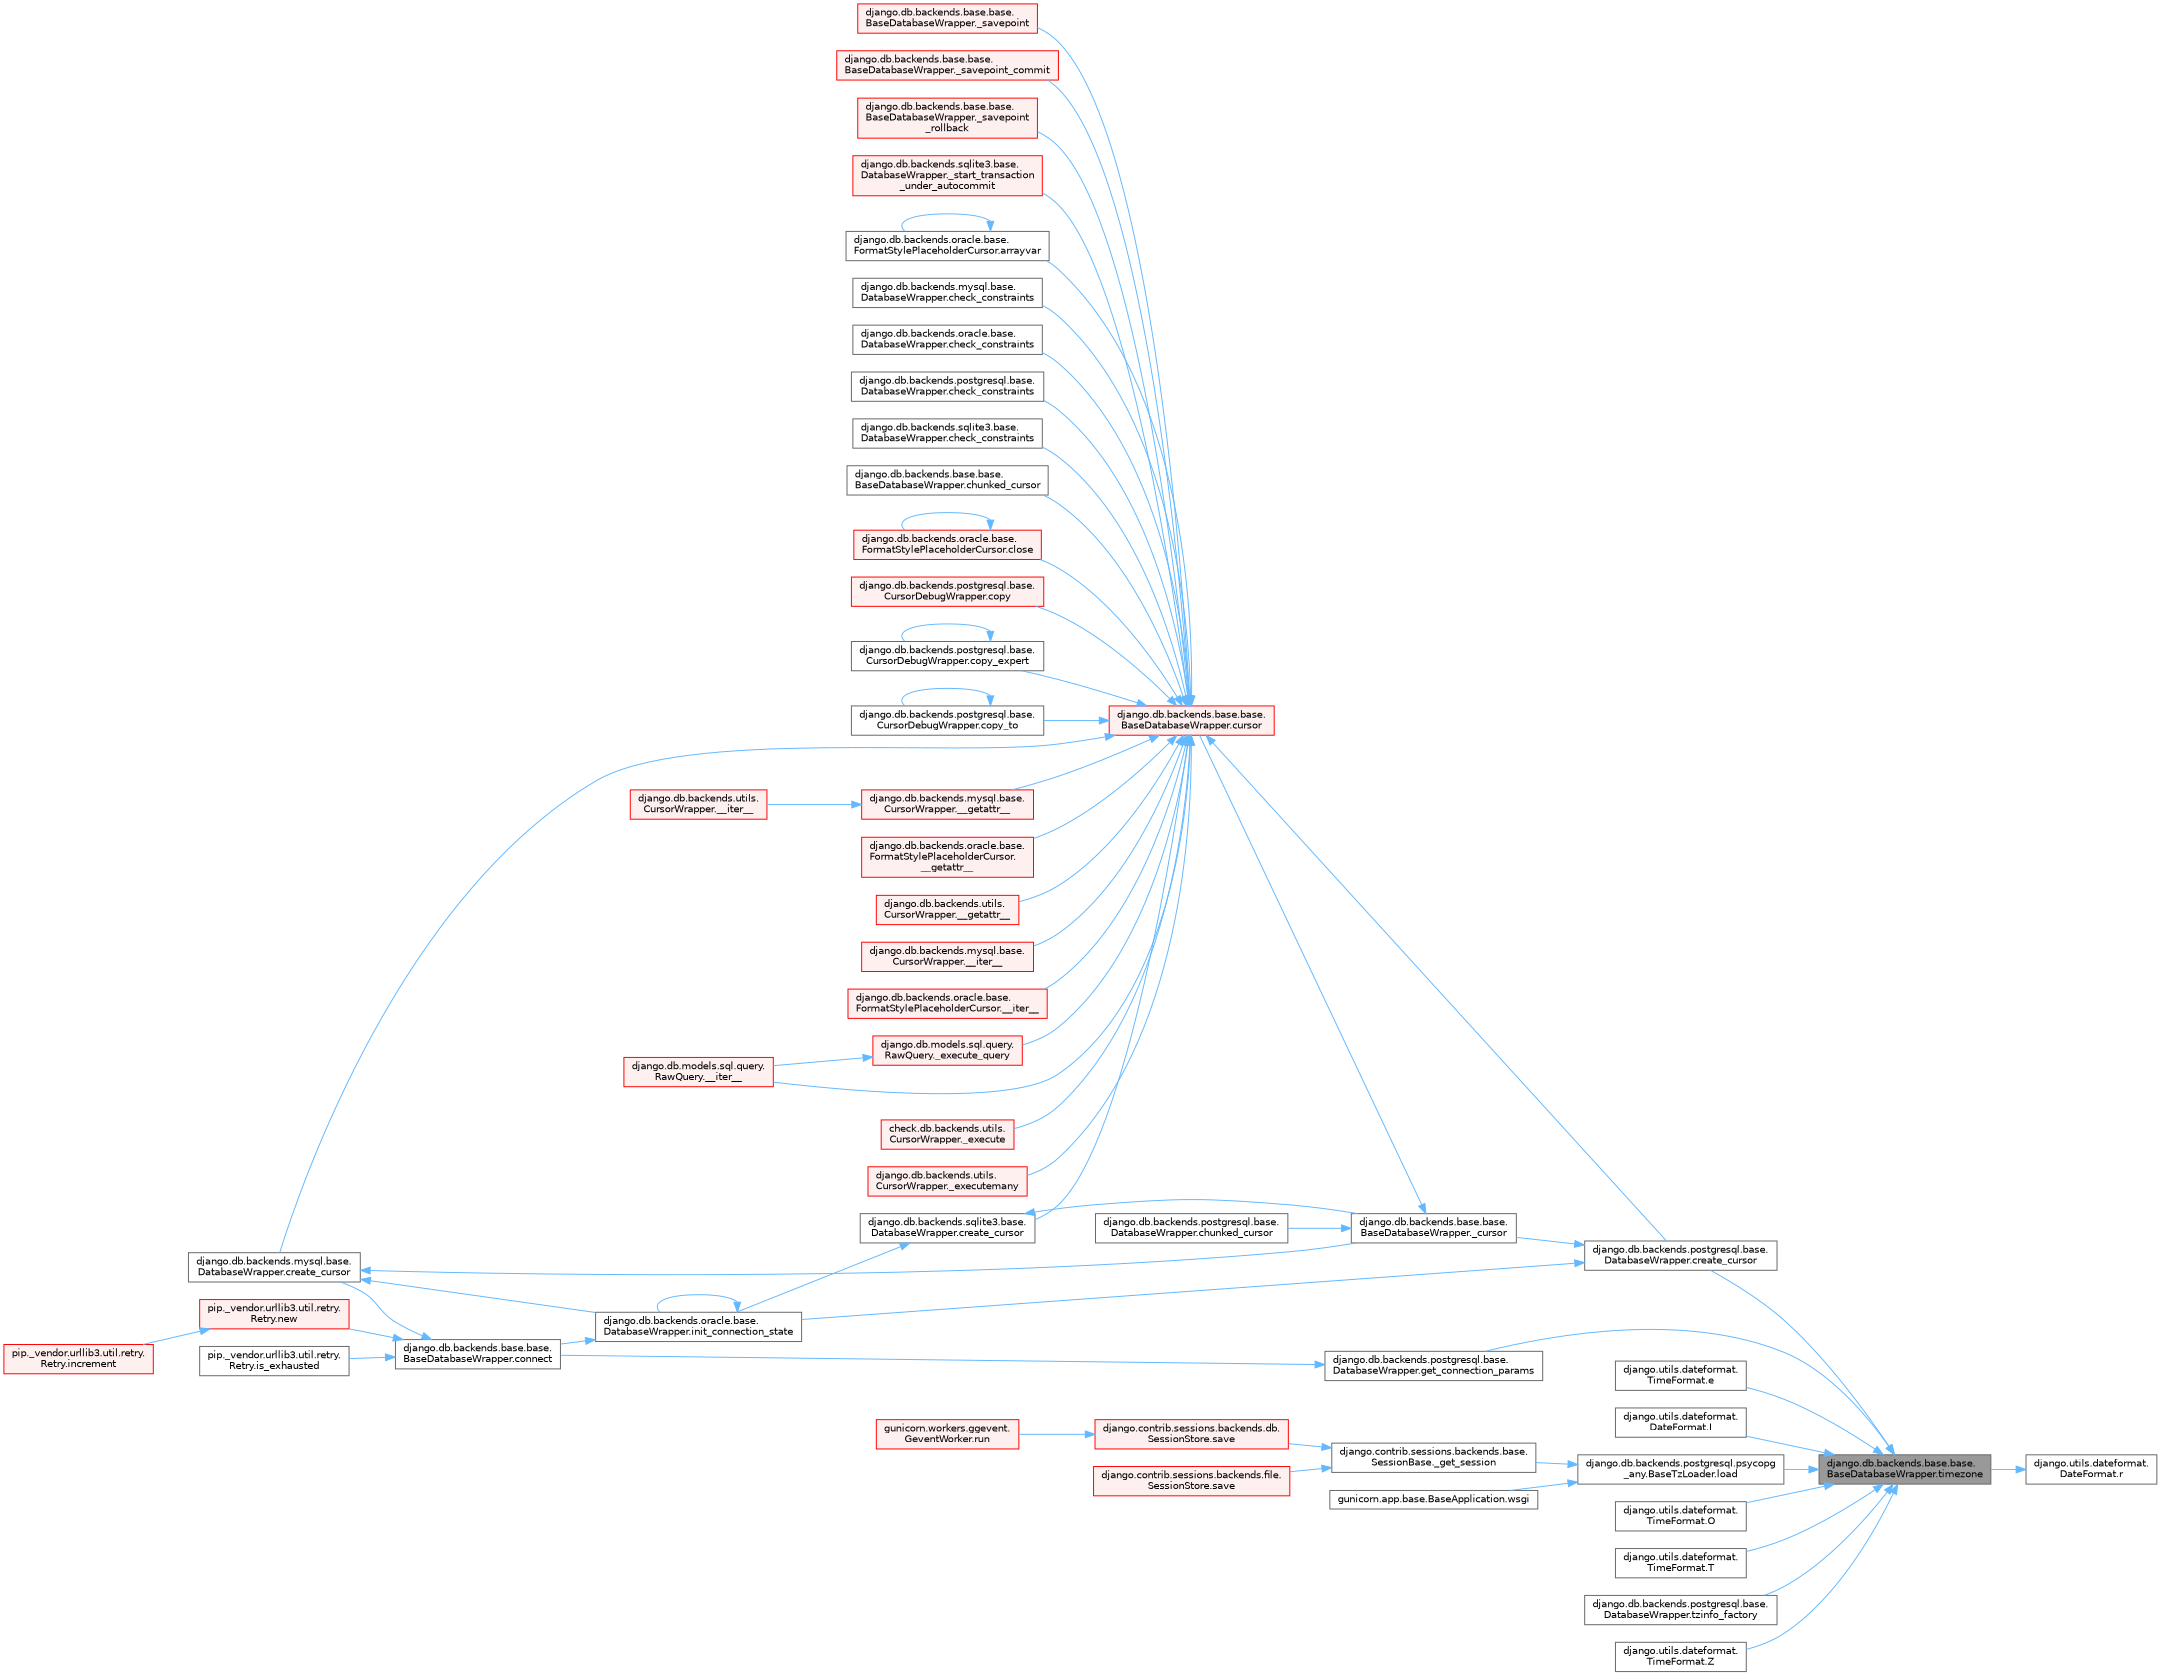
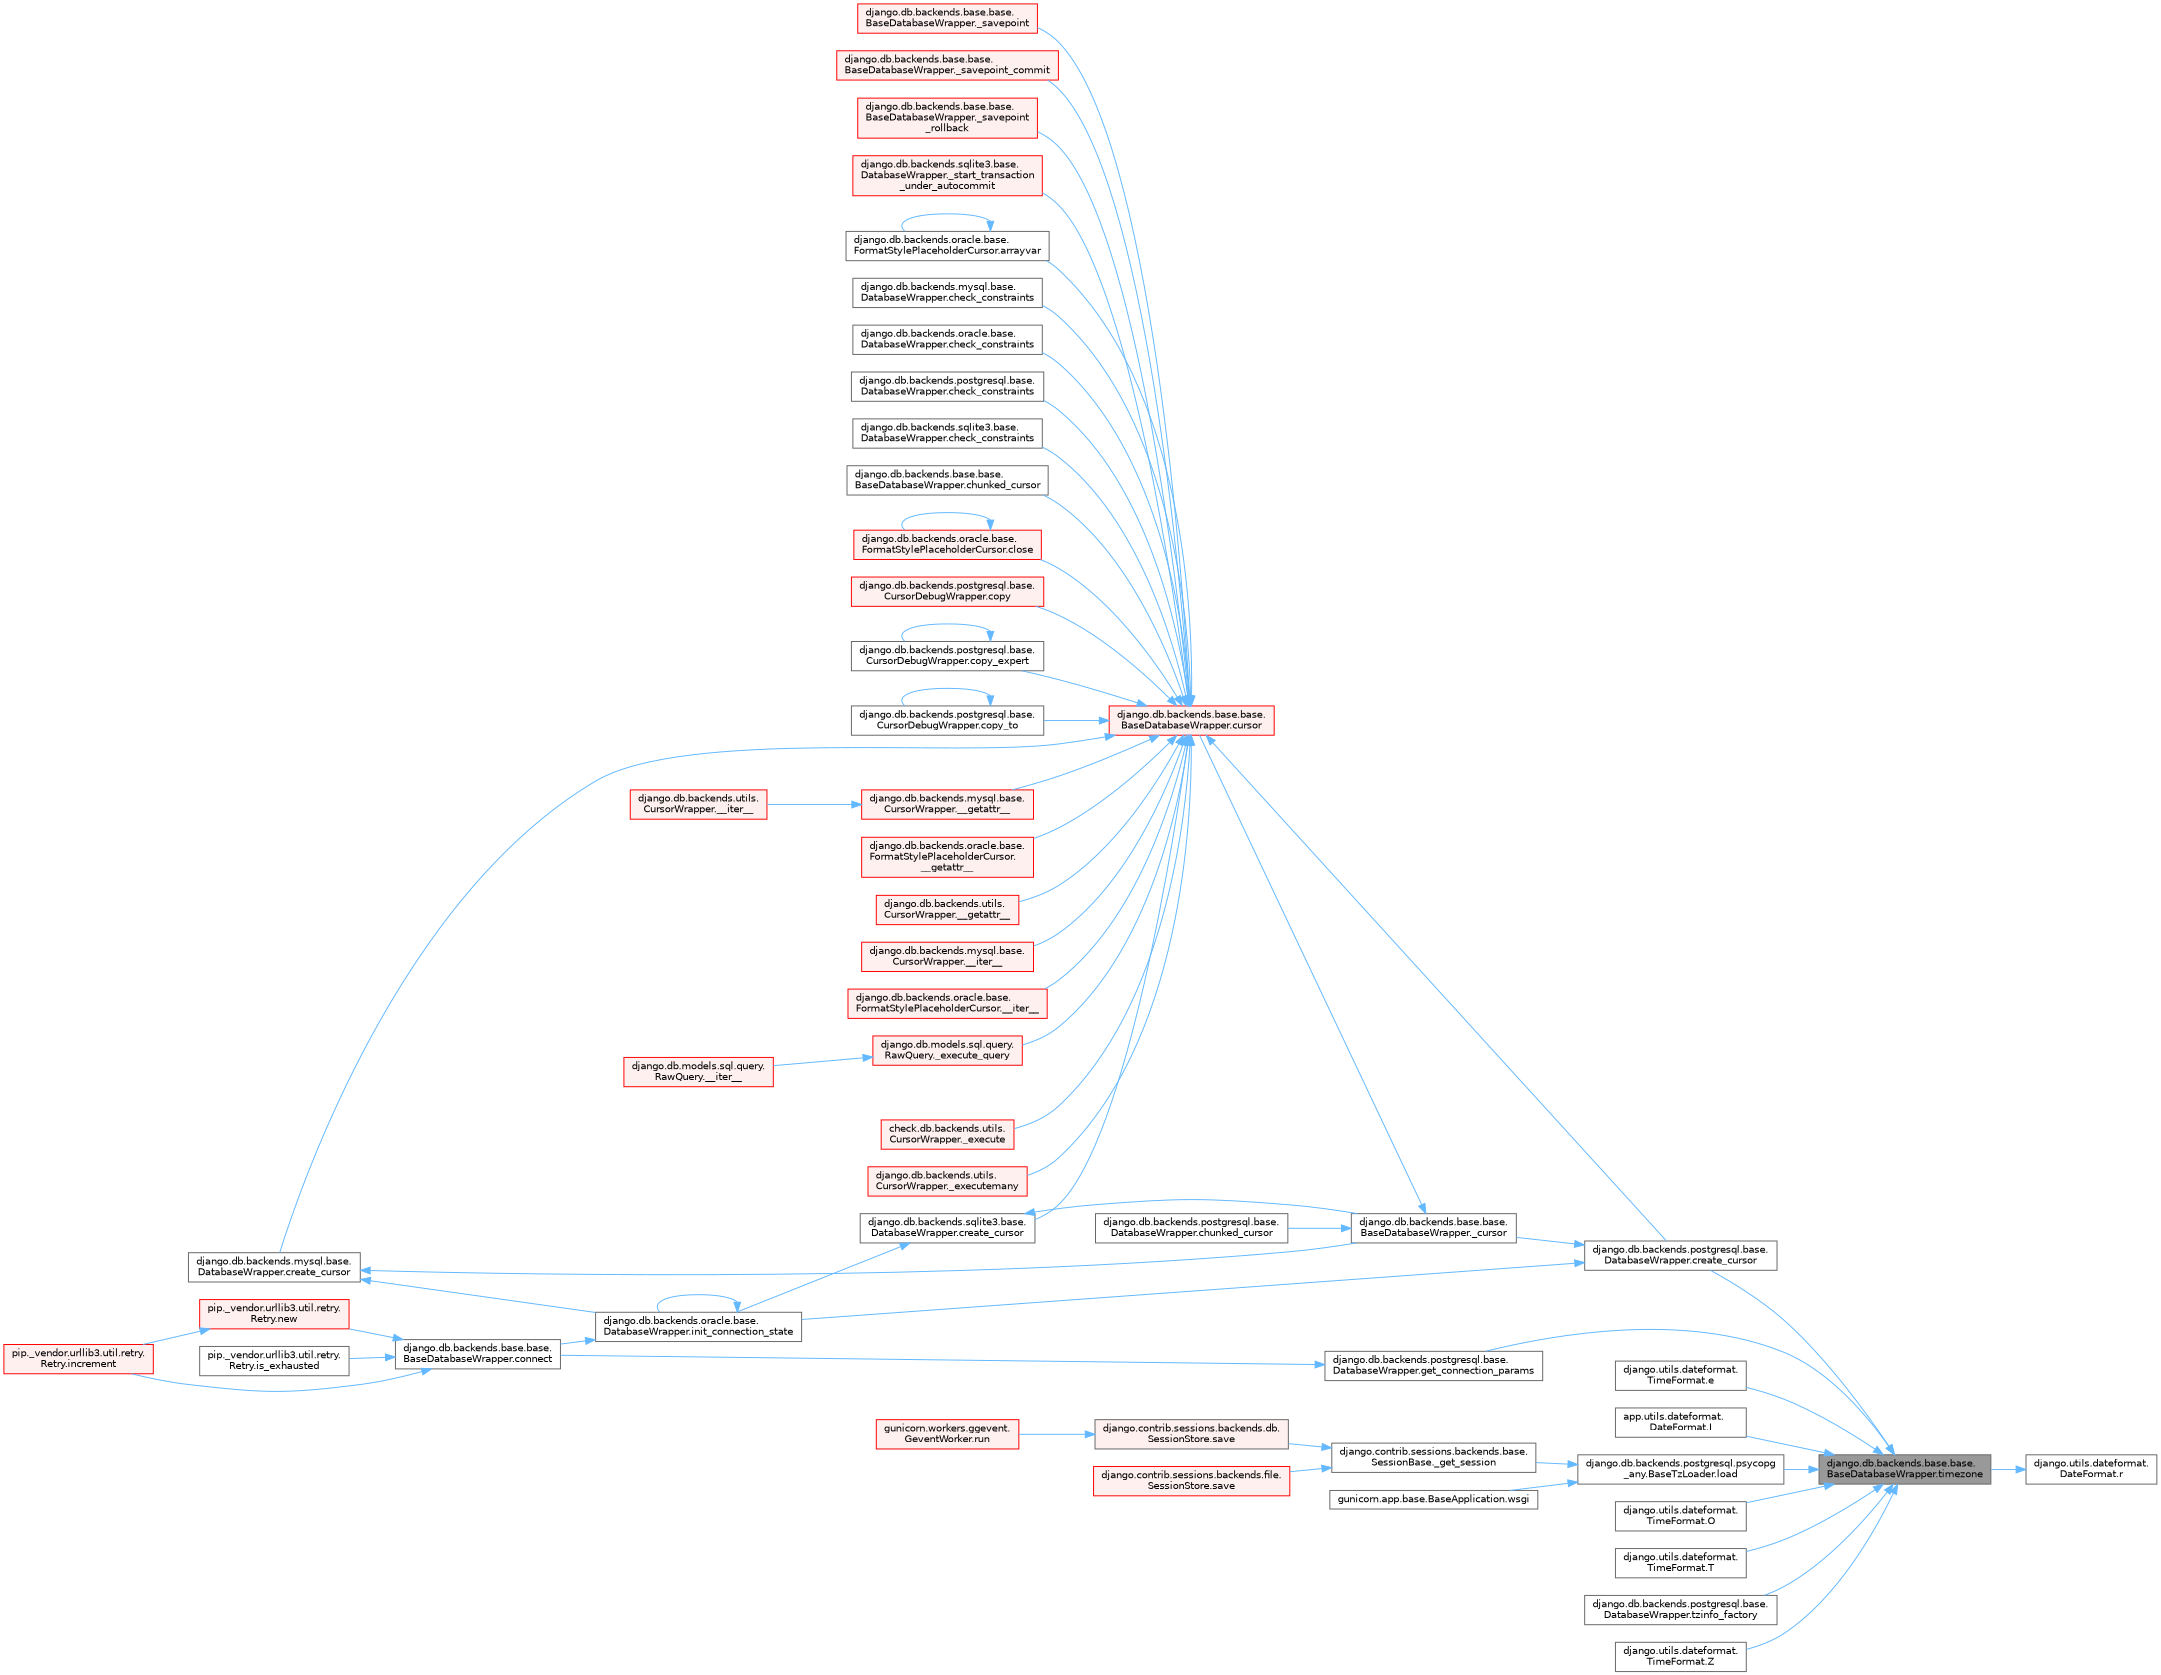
(1087, 1048) -> none
(381, 1309) -> (277, 1391)
(1681, 1423) -> (1681, 1423)
(1192, 1434) -> (1192, 1434)
